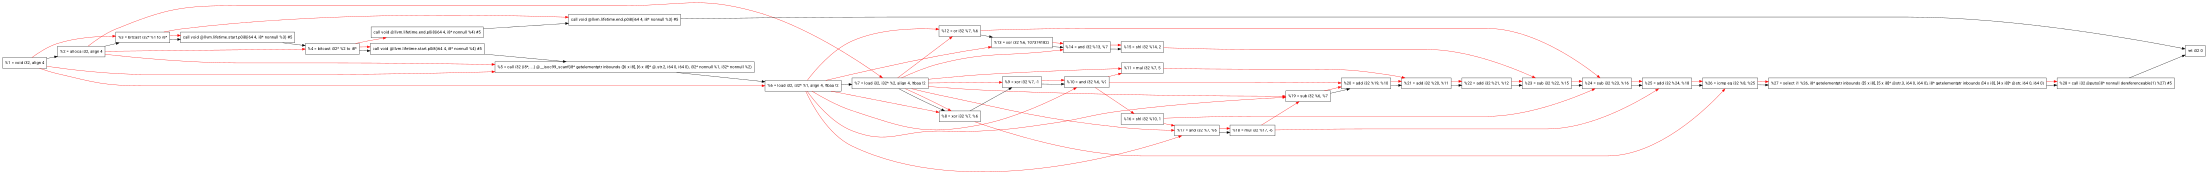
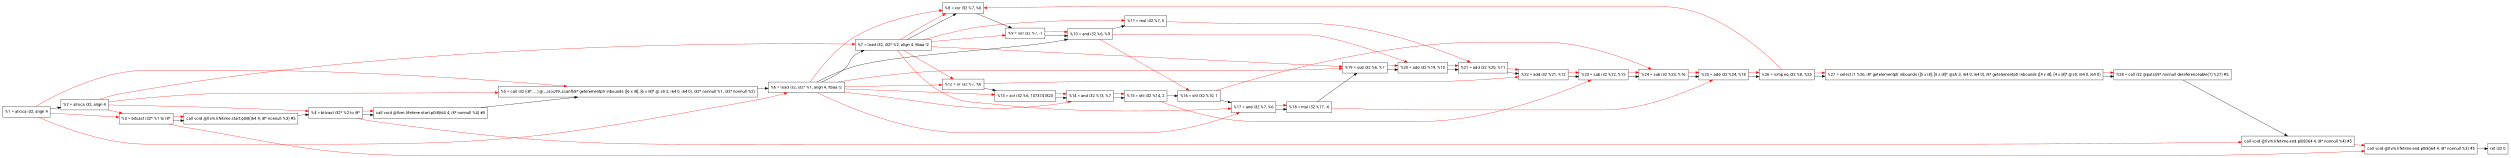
(524, 26) -> (2358, 145)
(1295, 28) -> (1237, 82)
(111, 45) -> (114, 111)
(979, 56) -> (956, 106)
(25, 63) -> (26, 112)
(2156, 67) -> (2234, 107)
(1113, 75) -> (1117, 28)
none -> (1171, 96)
(1279, 114) -> (1336, 88)
(1168, 124) -> (1224, 101)
(950, 129) -> (939, 54)
(1357, 156) -> (1393, 7)
